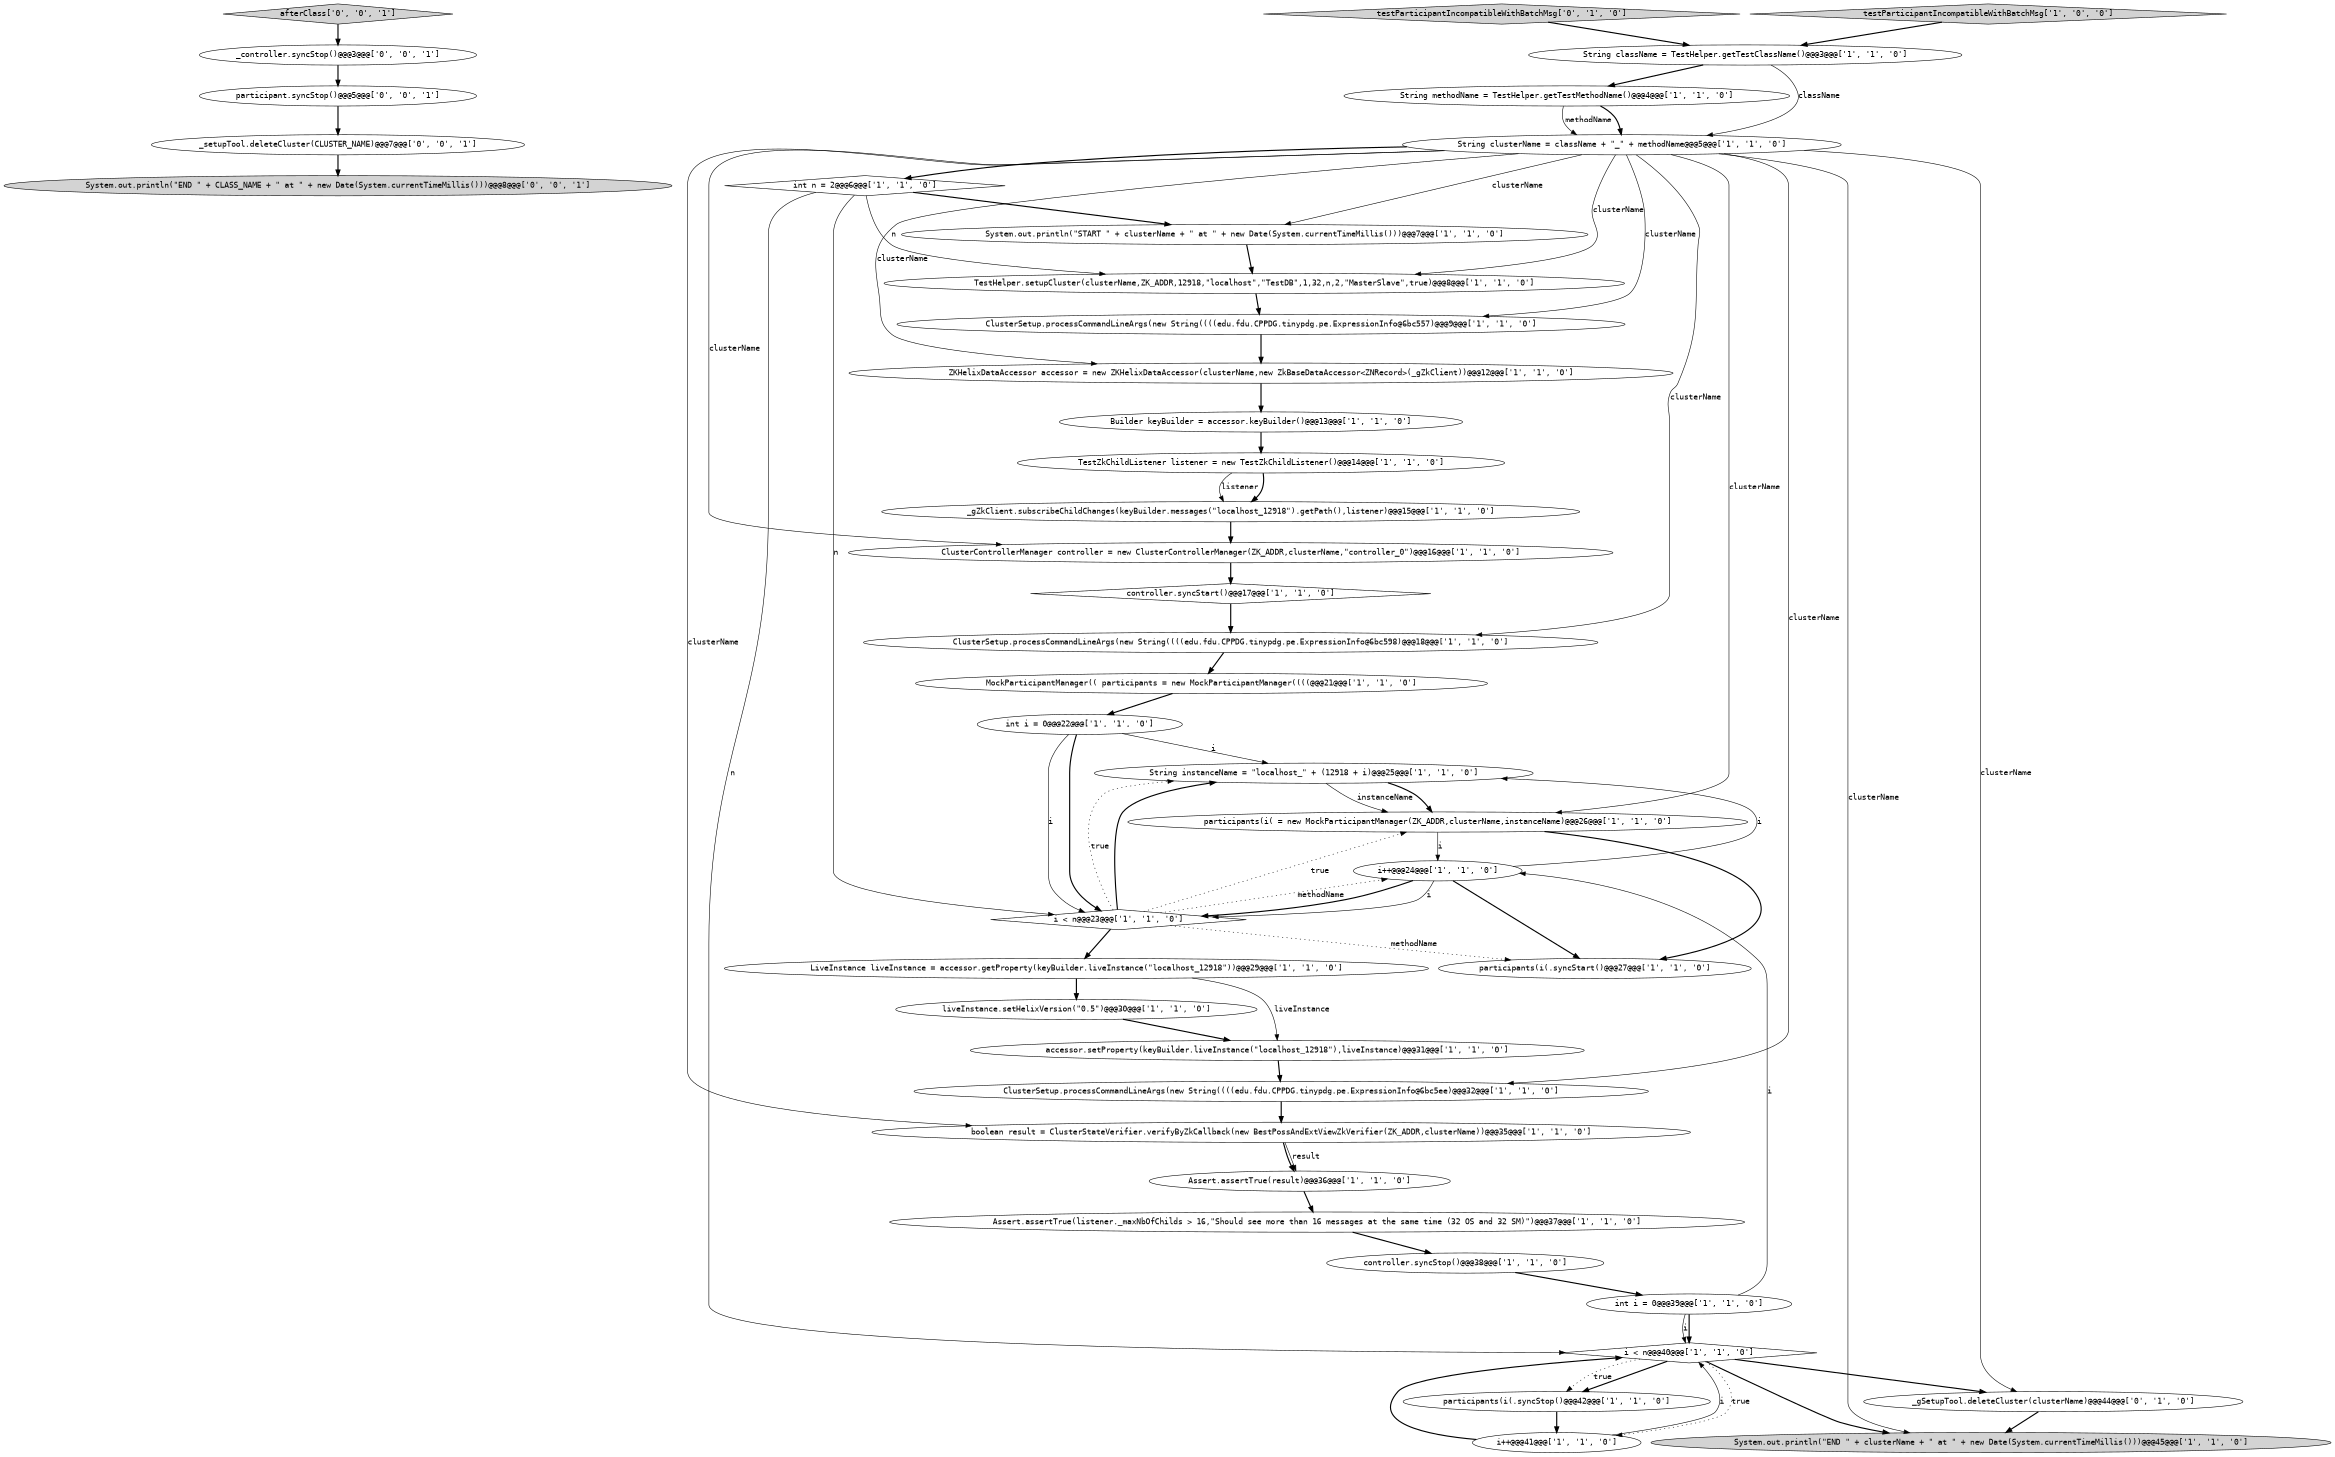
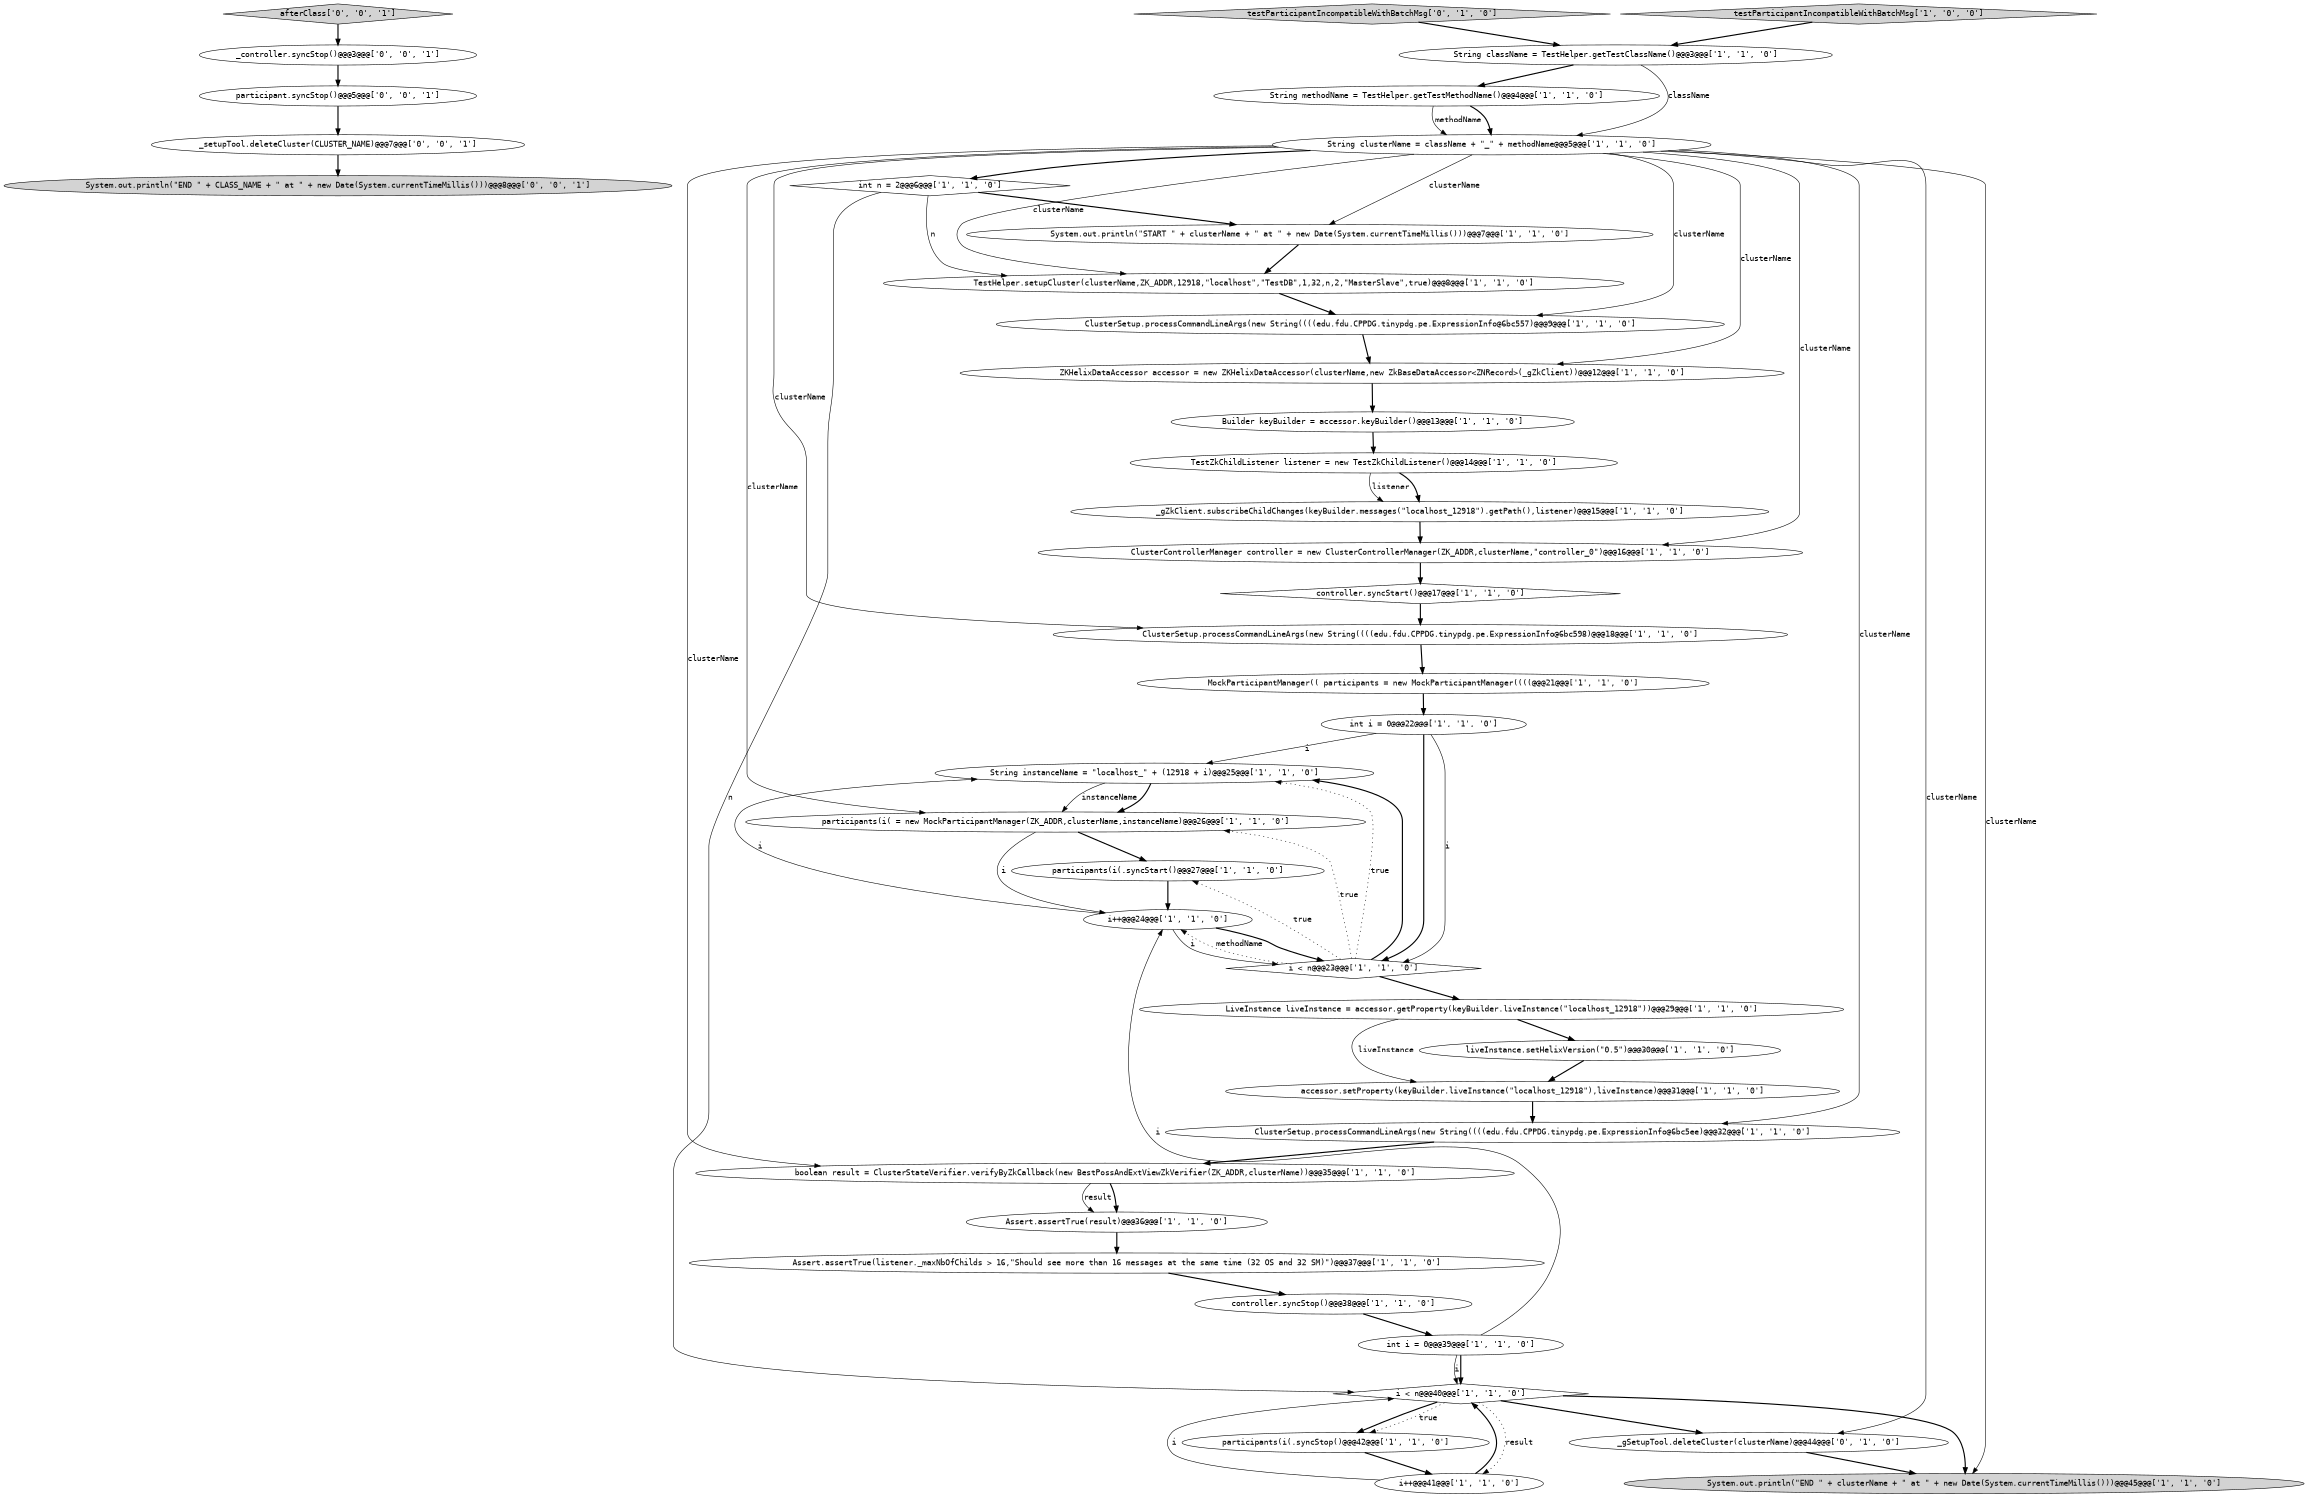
(833, 641) -> none
(1514, 918) -> (1168, 892)
(1414, 944) -> (1303, 920)
(1741, 1402) -> (1519, 1443)
